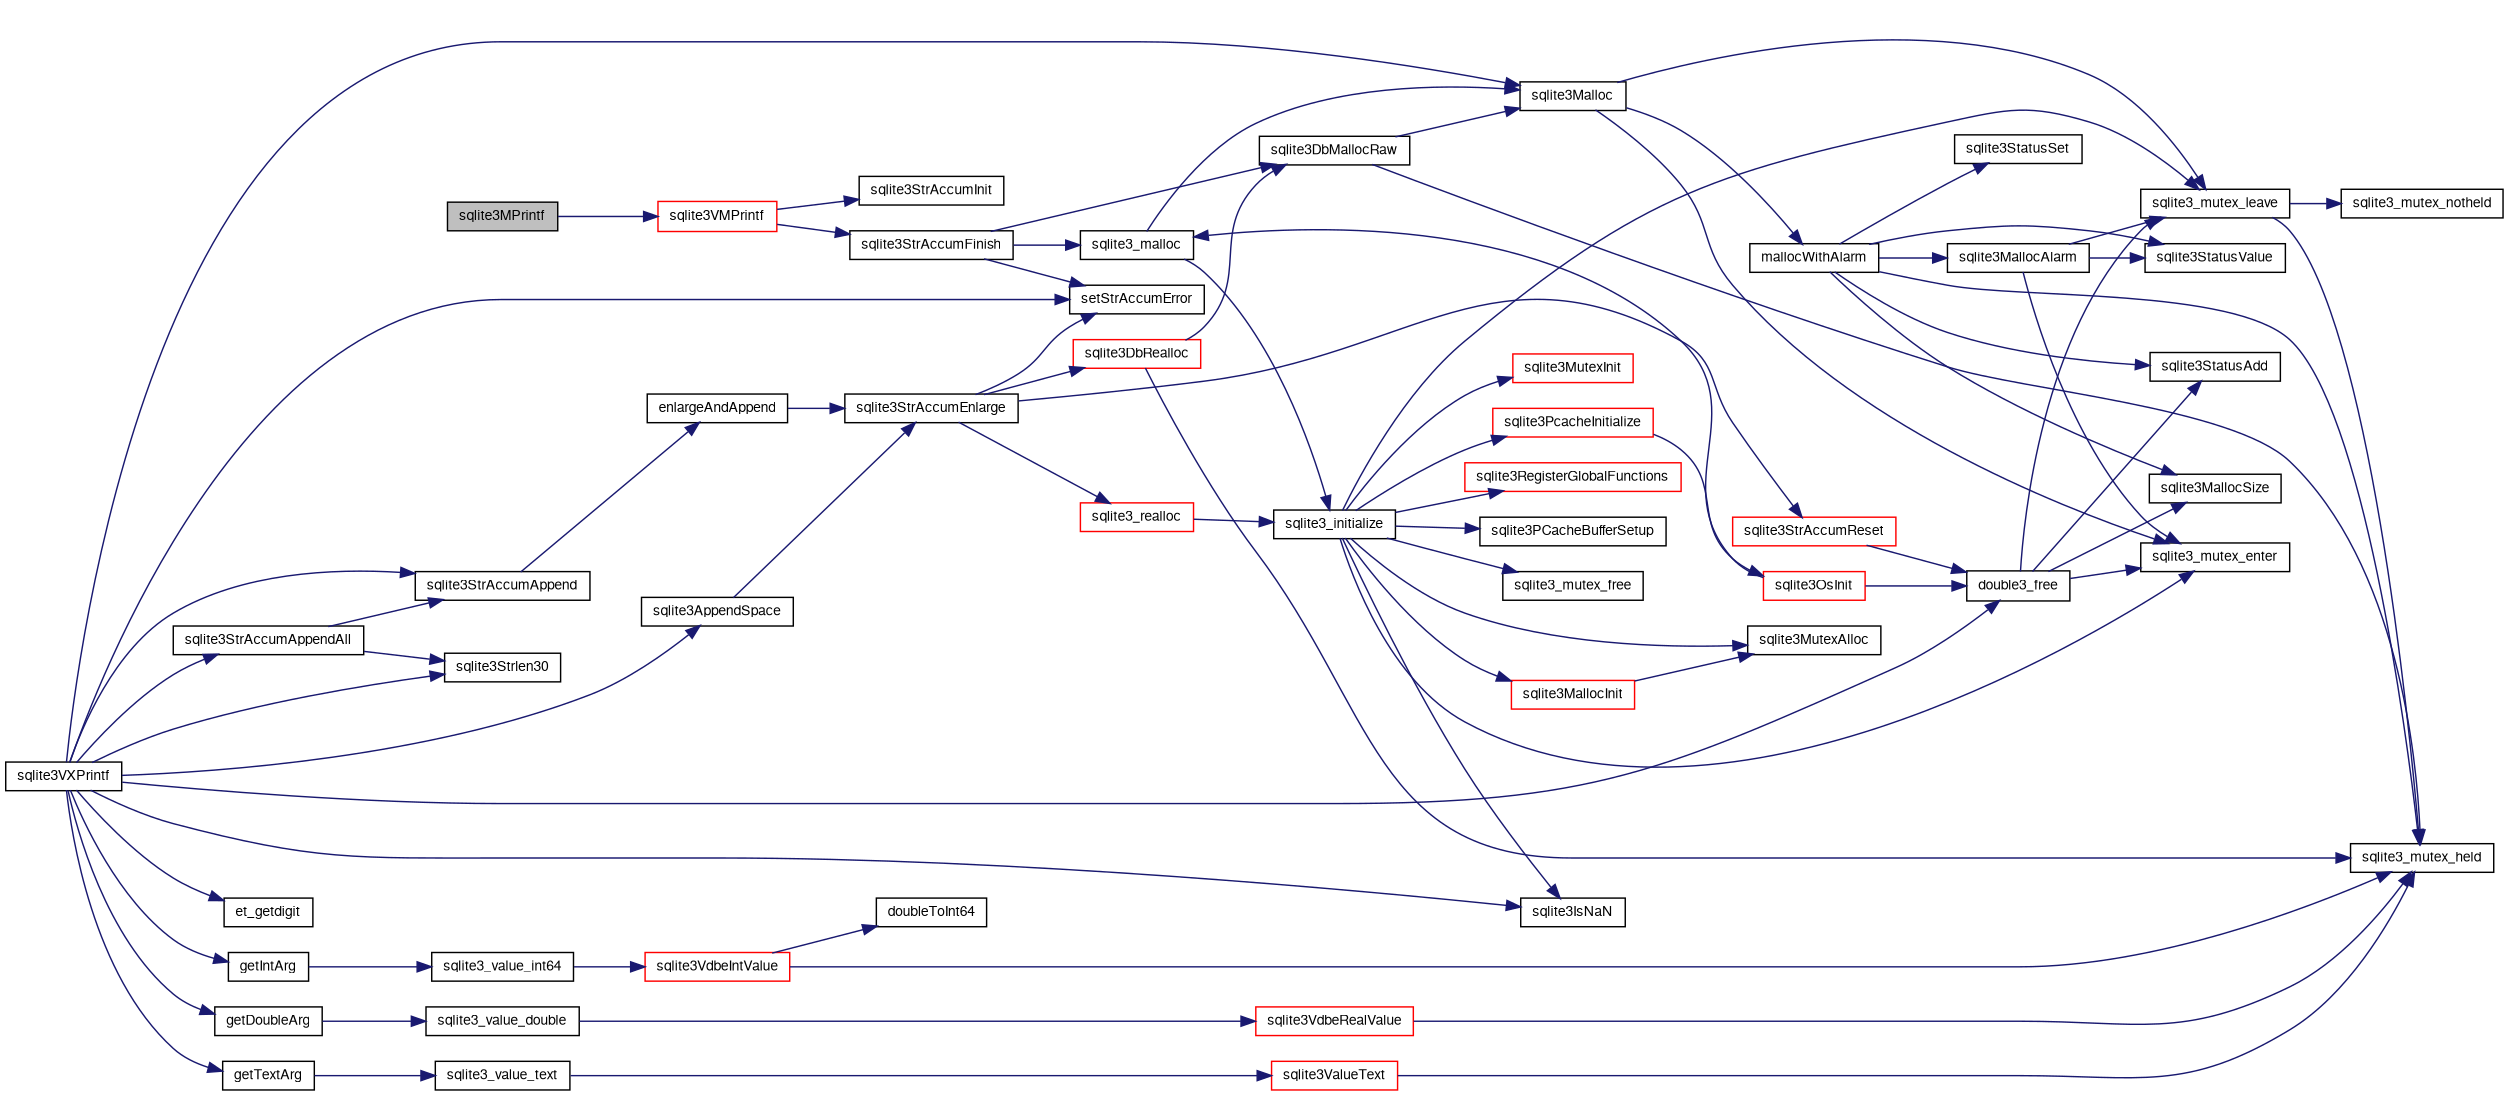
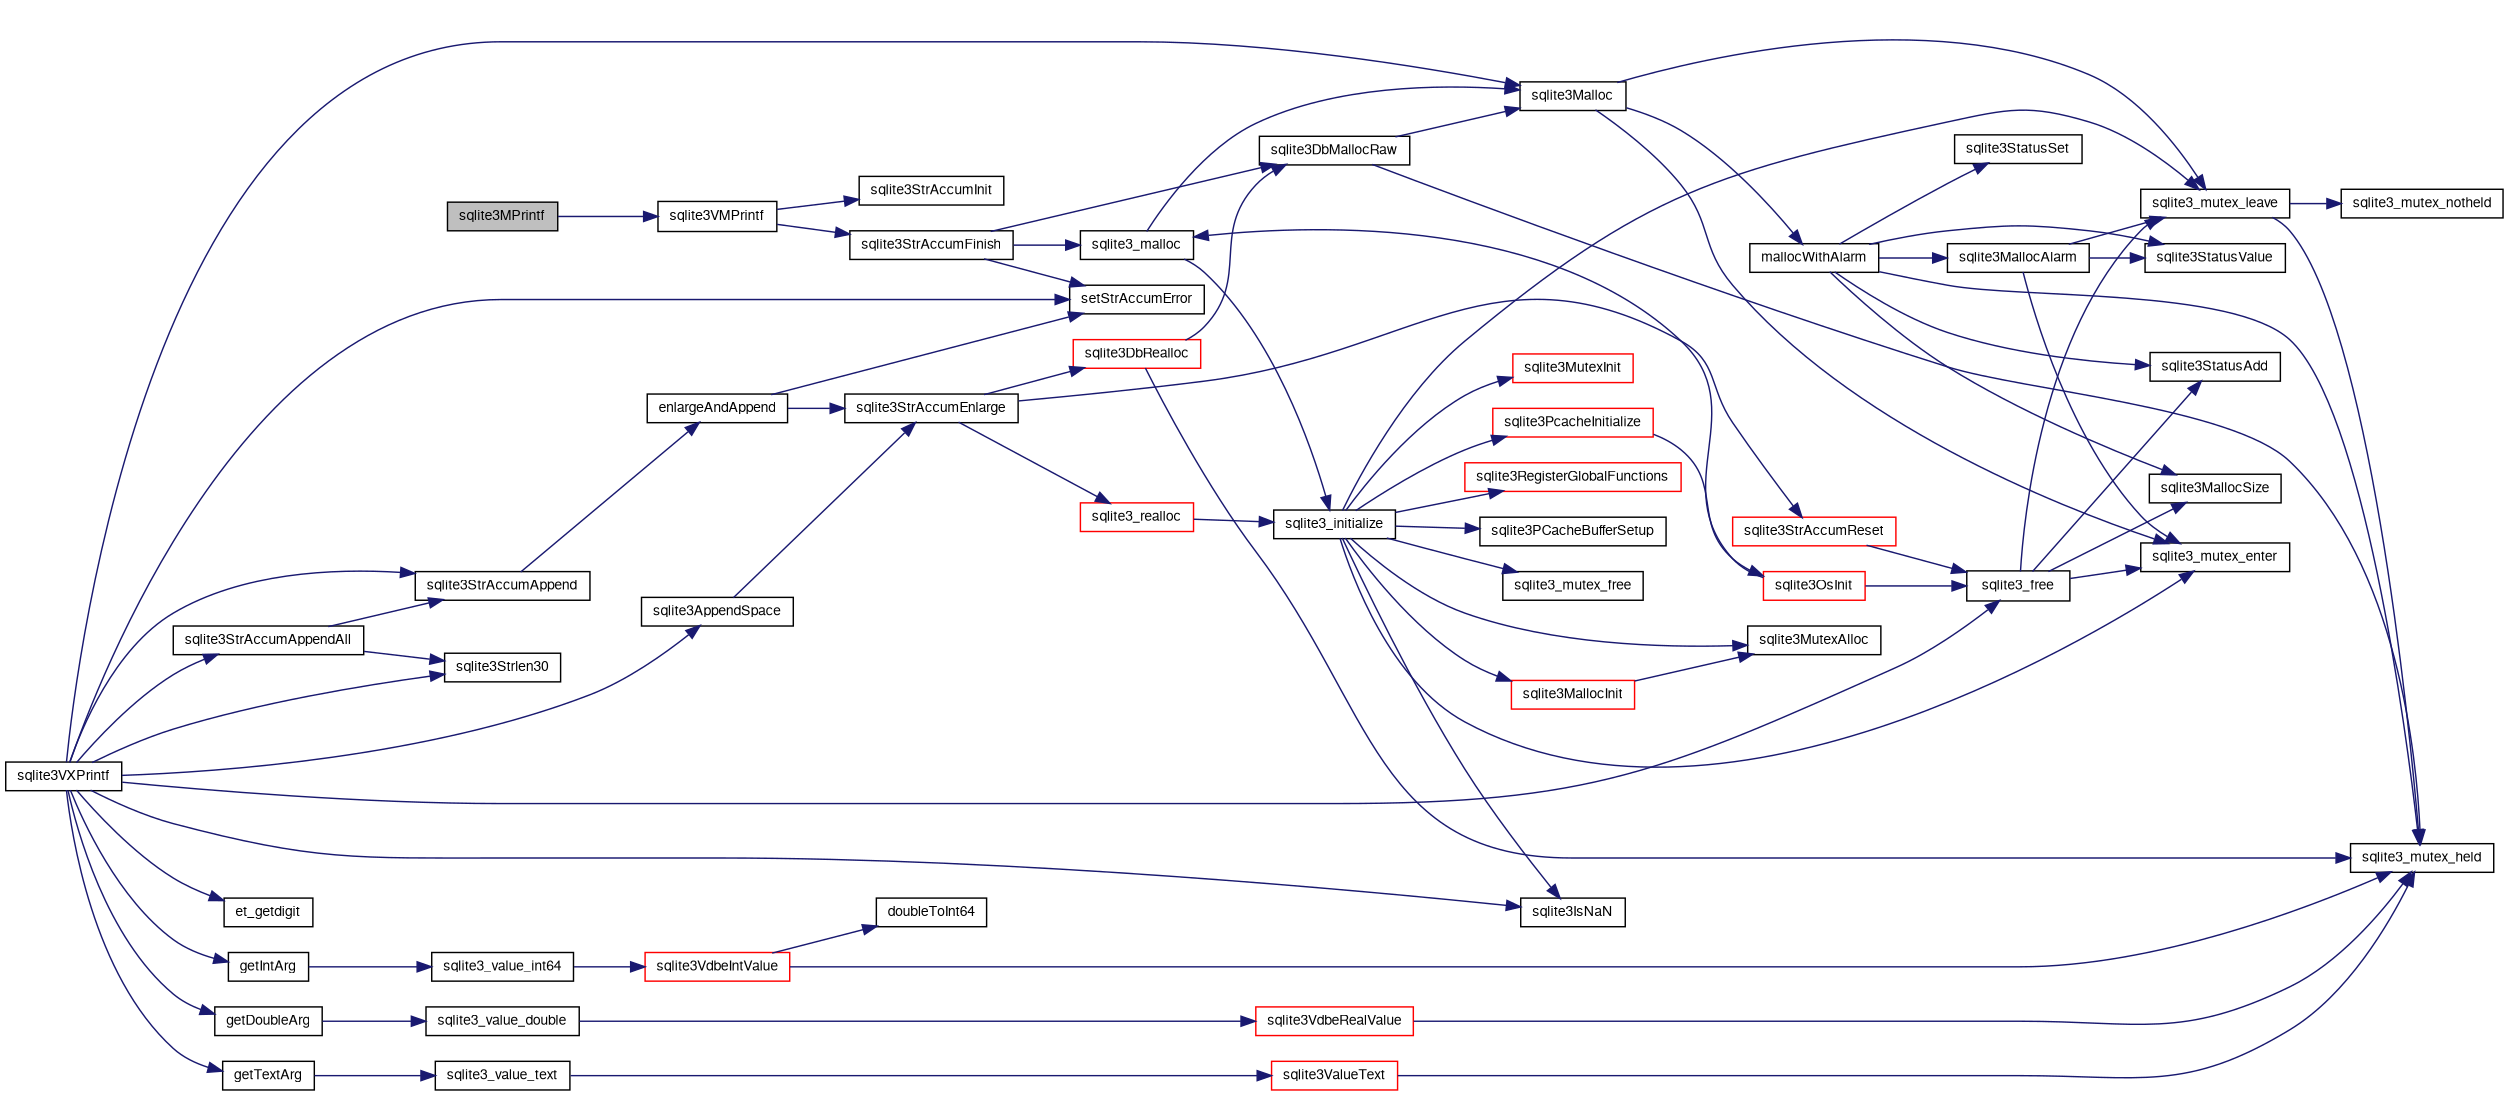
(717, 216) -> (717, 216)
(1033, 362) -> (920, 356)
(2018, 586) -> (2018, 586)
